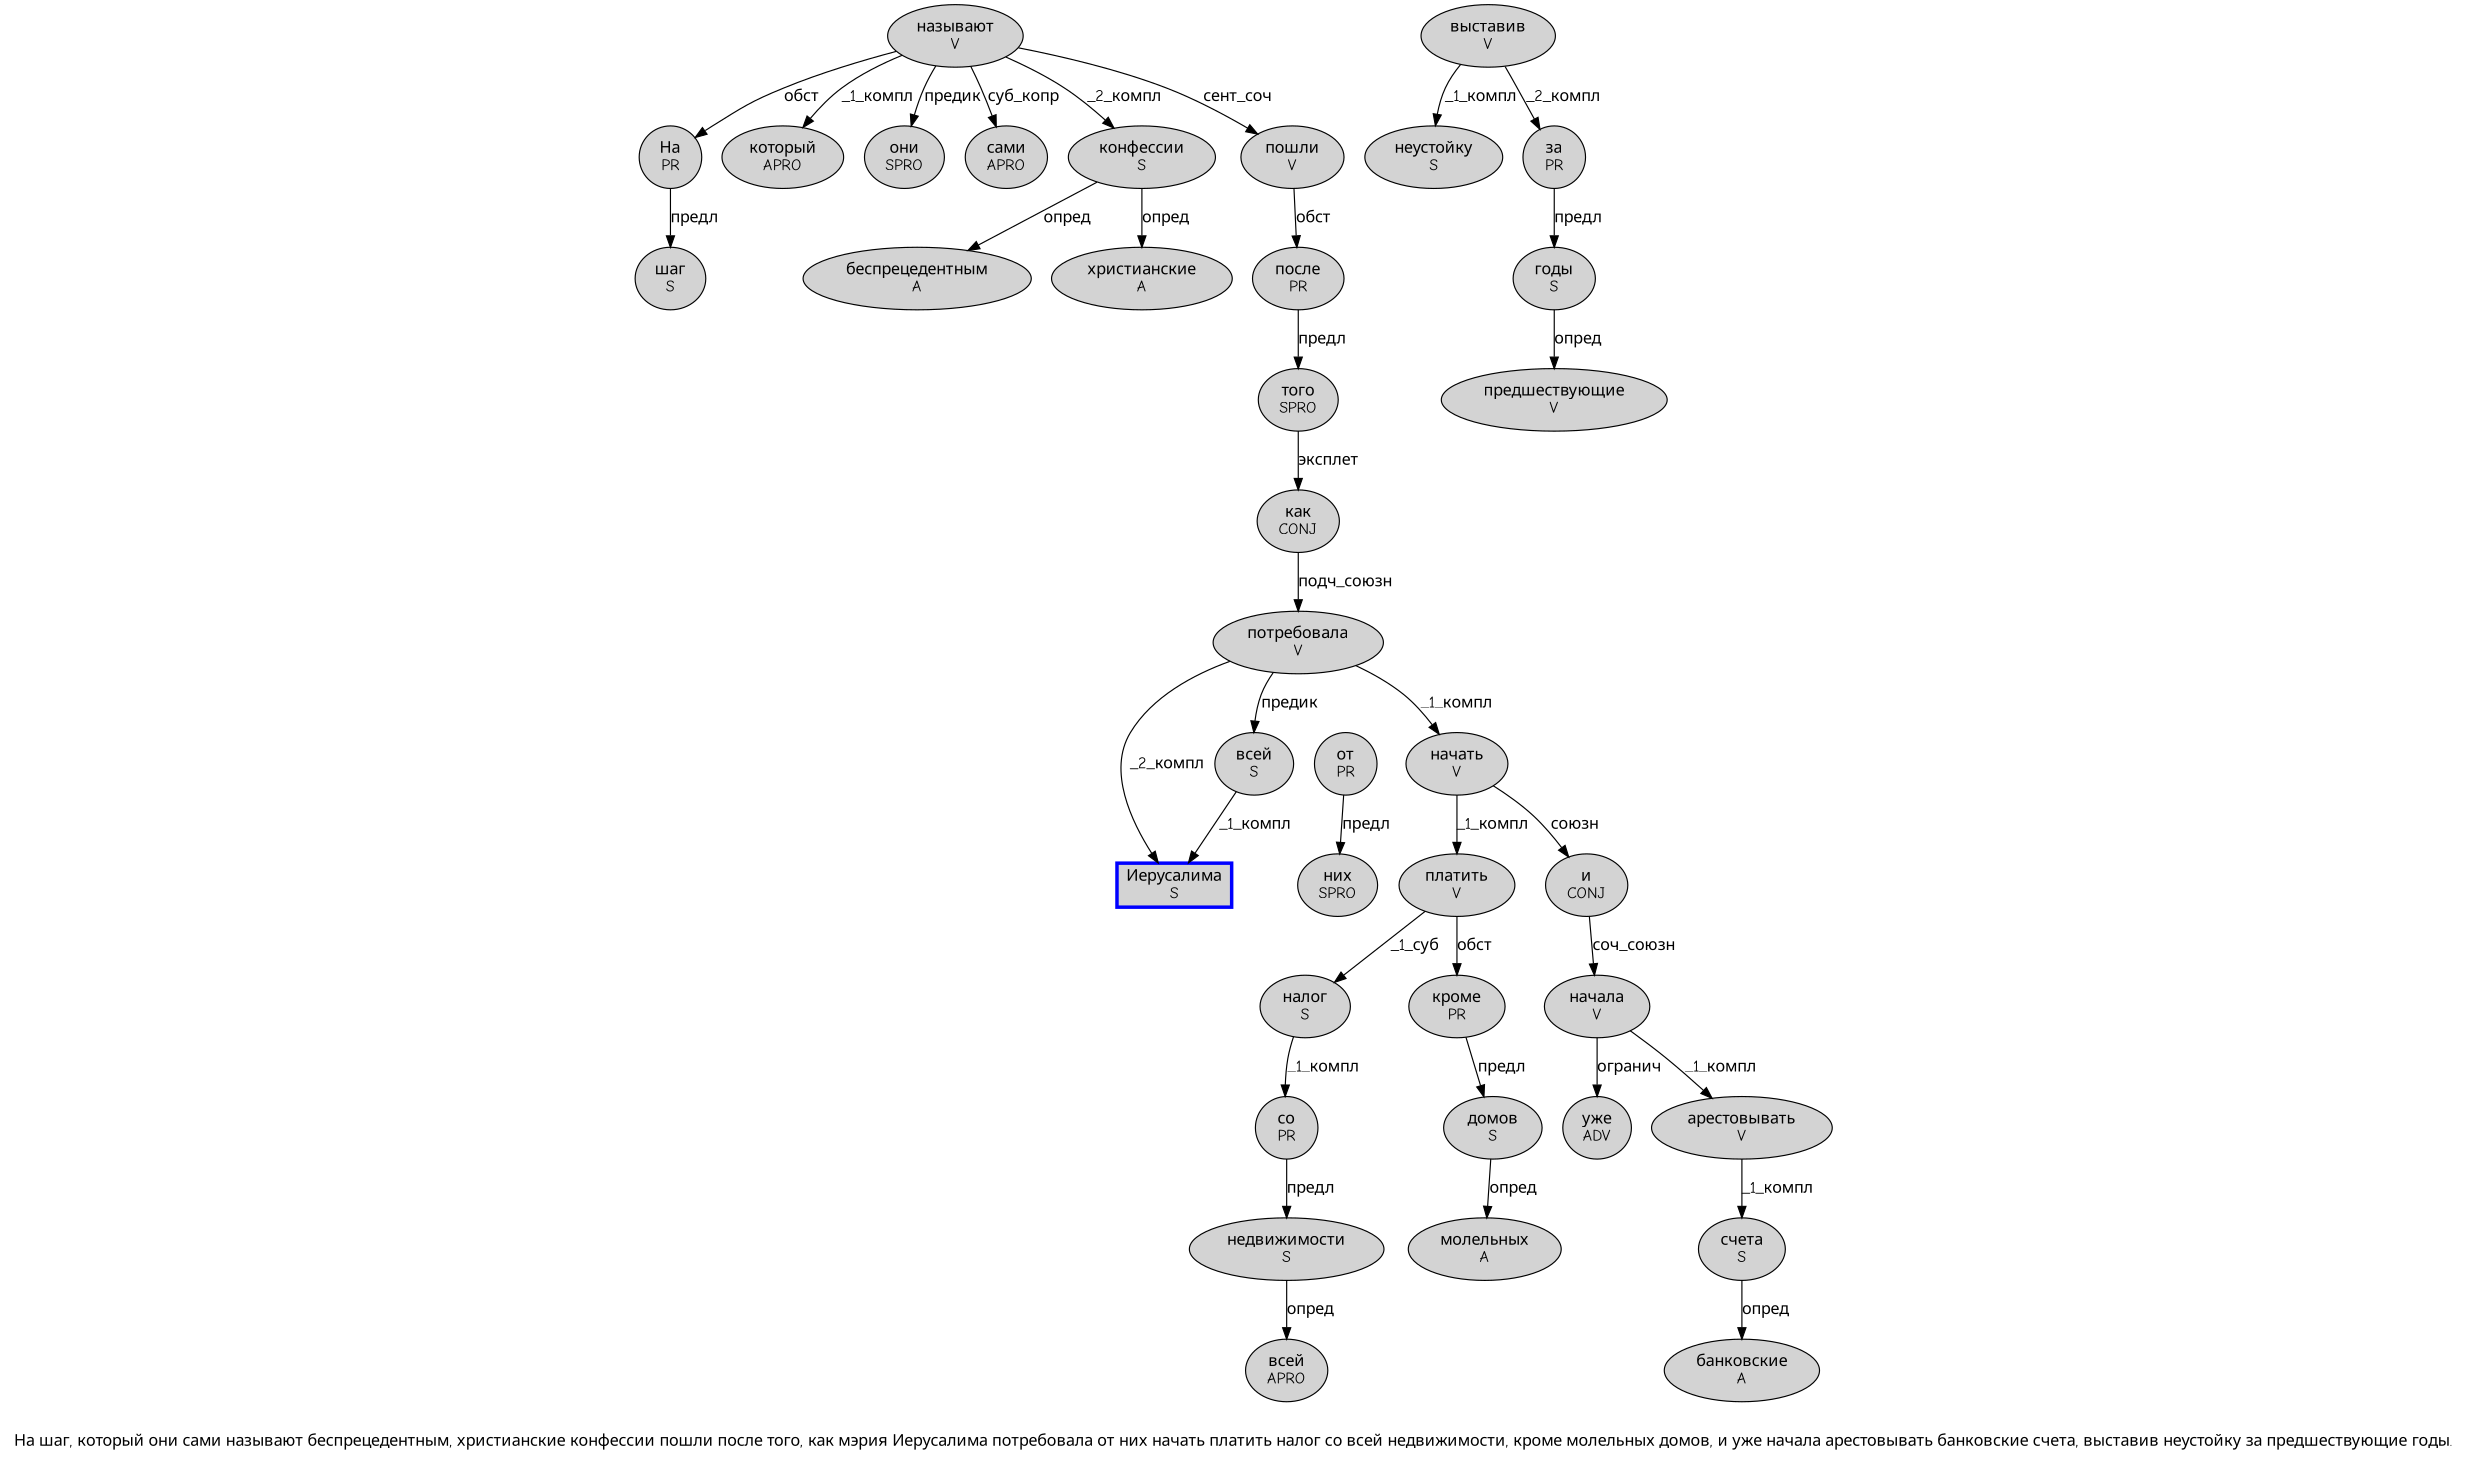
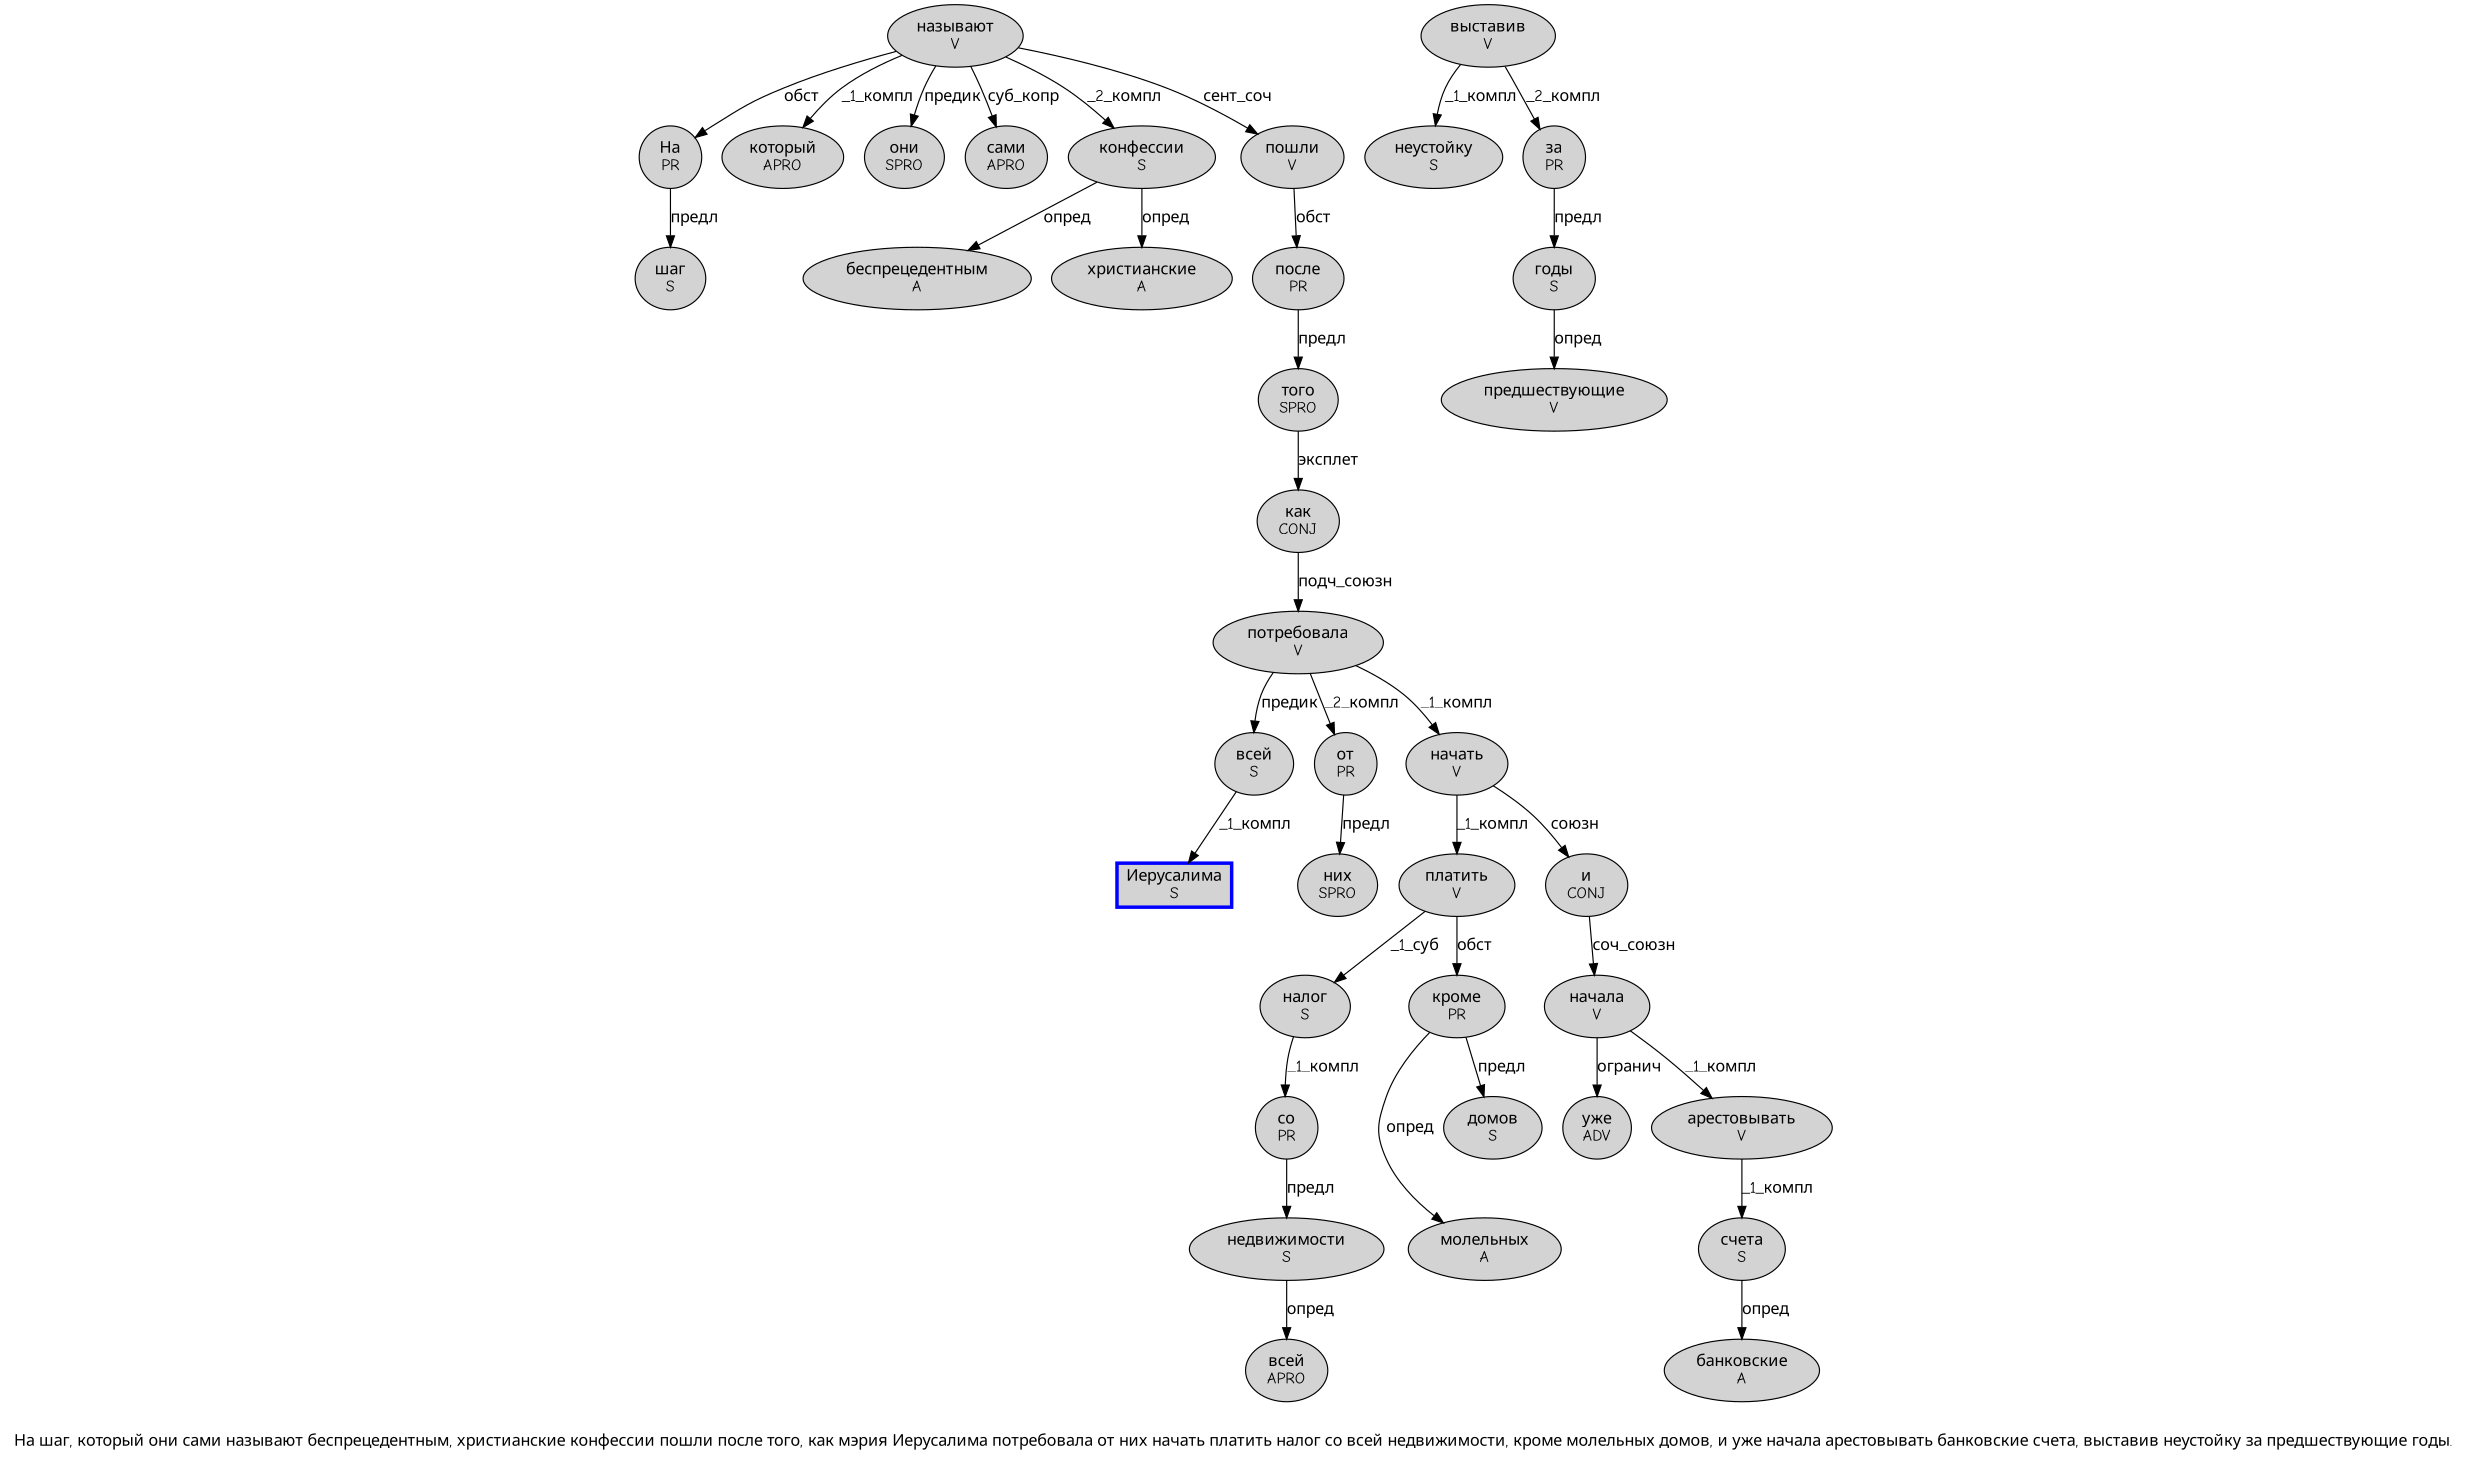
(1129, 735) -> (1320, 699)
(1489, 1182) -> (1379, 1126)
